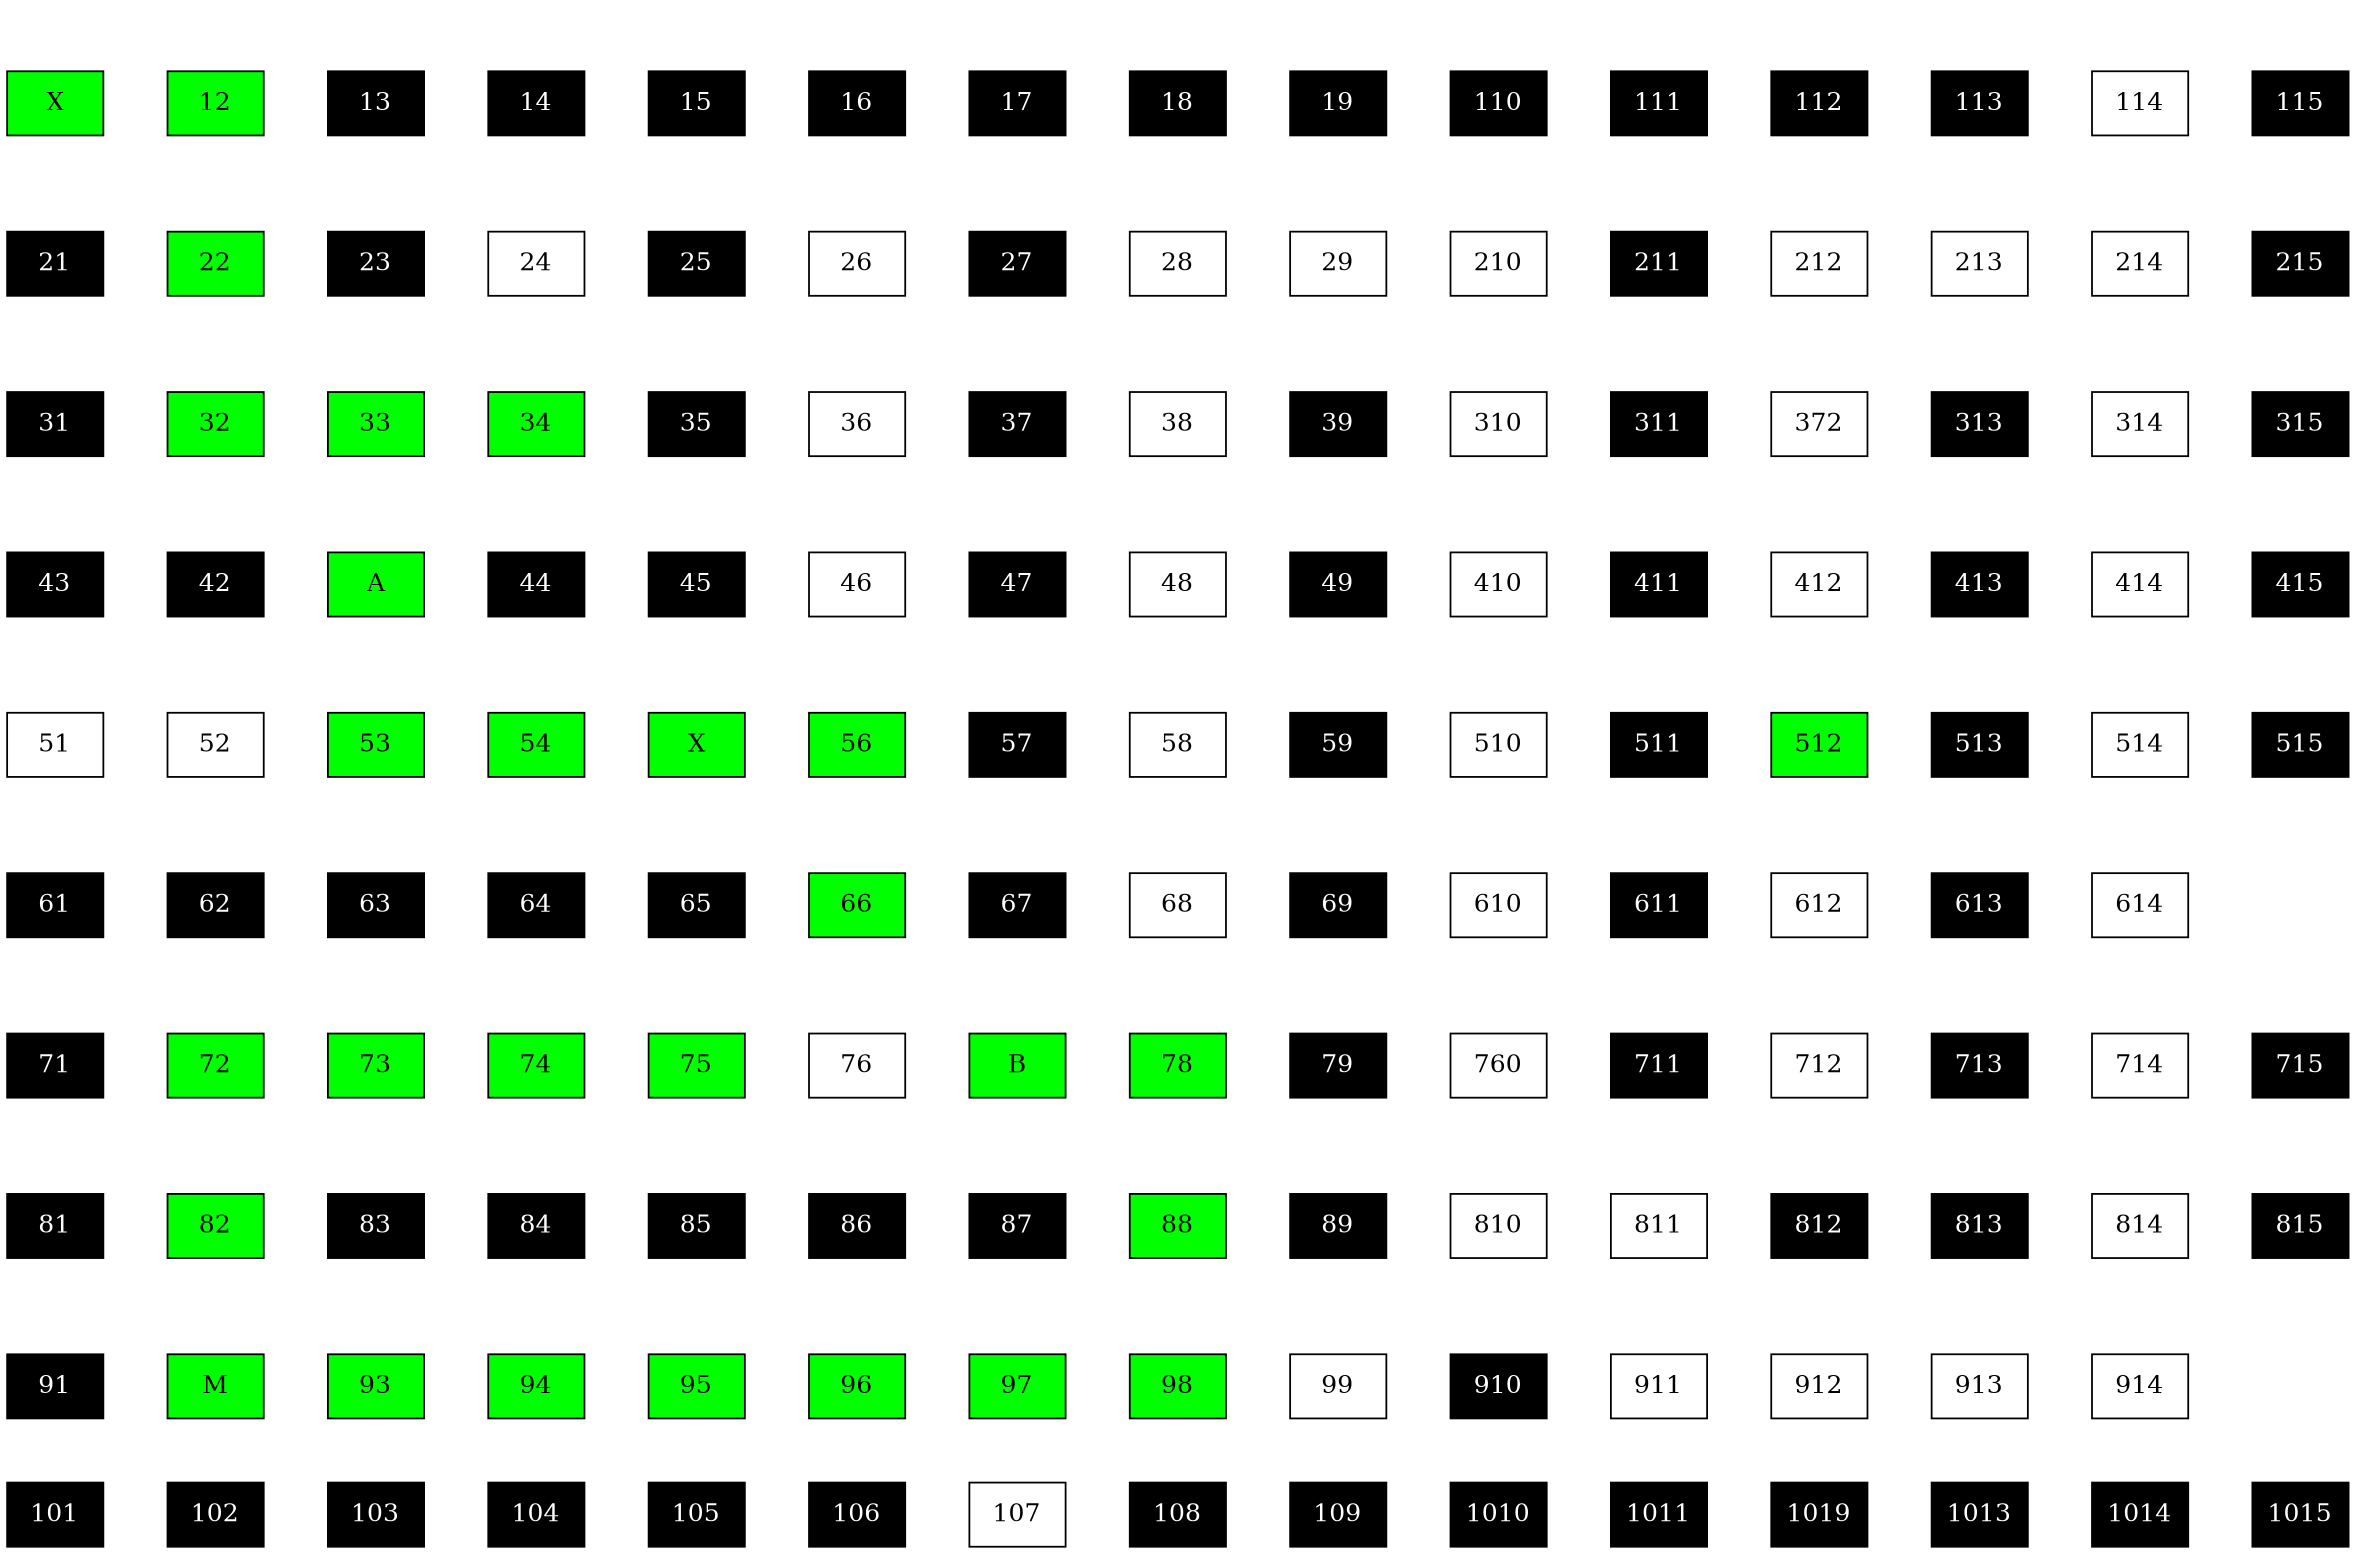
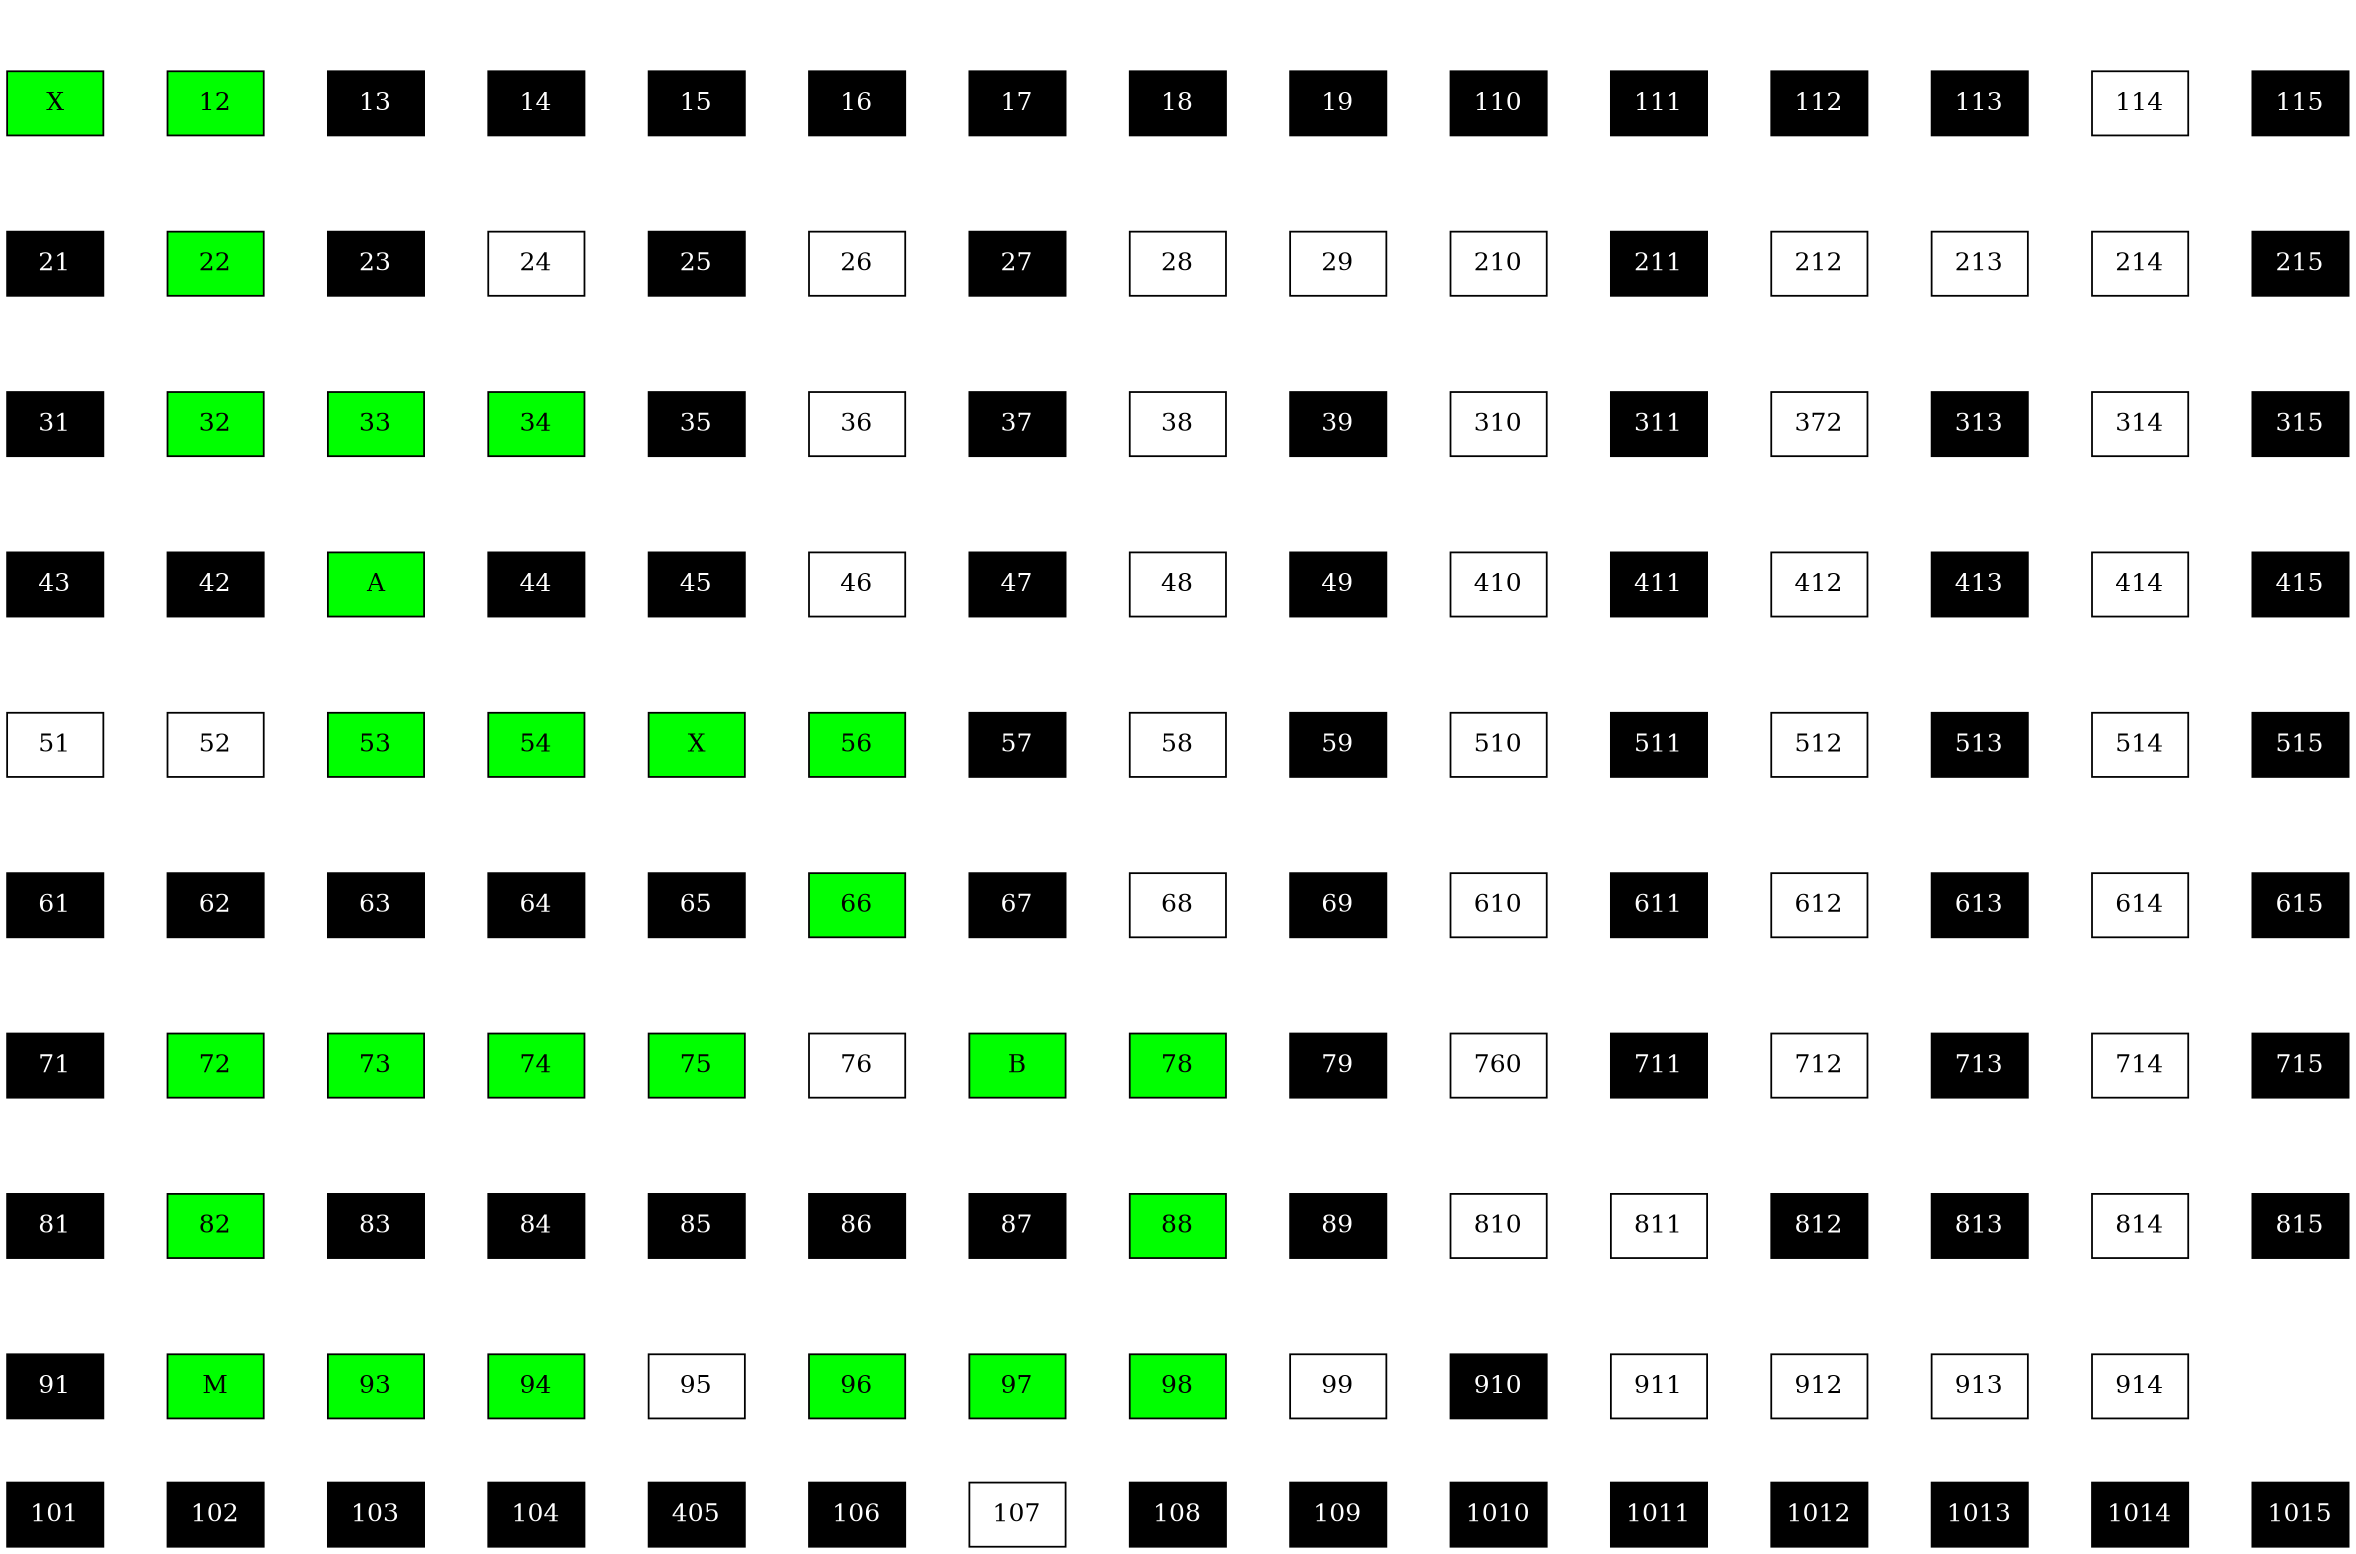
(1819, 745) -> (1819, 745)
none -> (2300, 905)
(697, 1386) -> (697, 1386)
(697, 1515) -> (697, 1515)
(1819, 1515) -> (1819, 1515)
